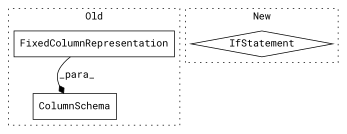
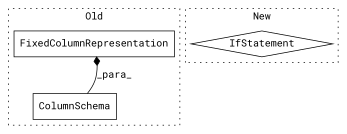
(59, 69) -> (95, 81)
